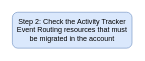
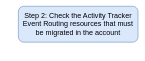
(72, 30) -> (78, 24)
